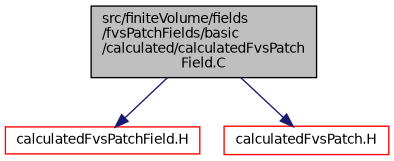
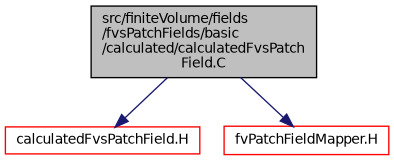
(306, 140) -> (306, 140)
